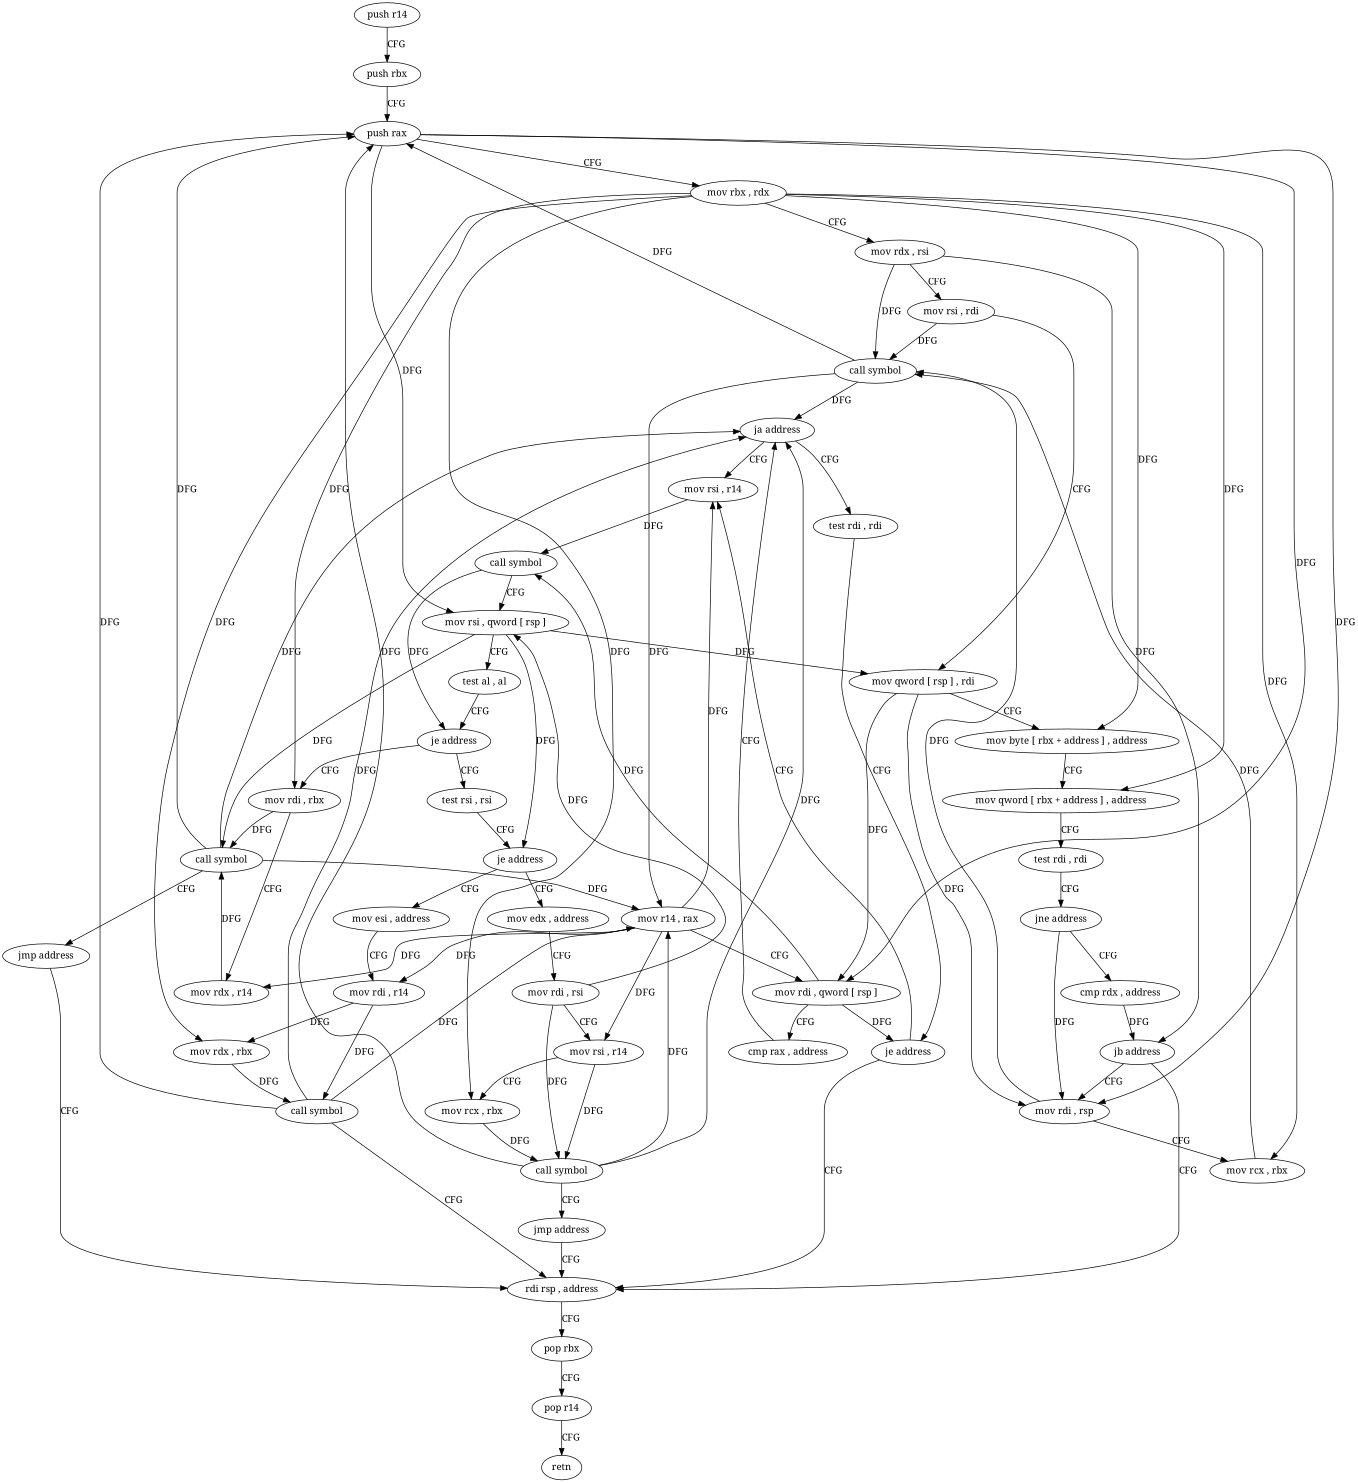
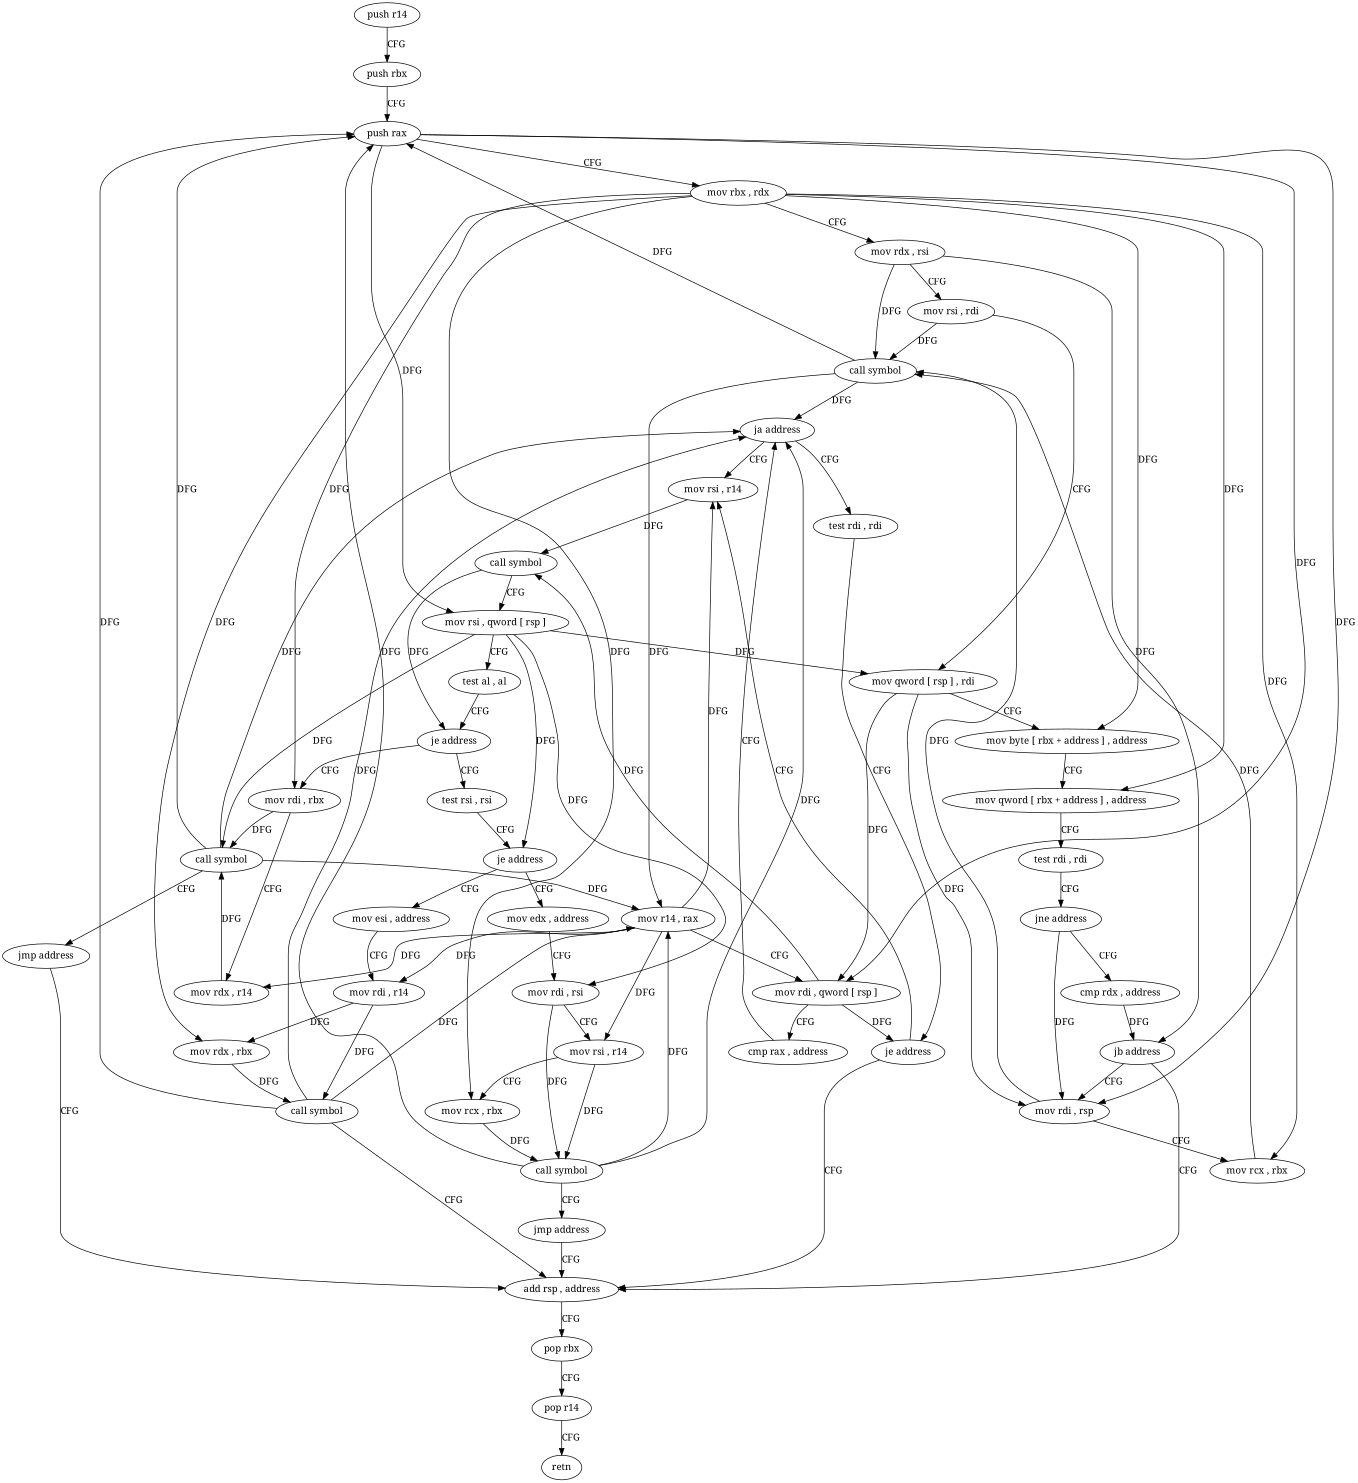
(639, 857) -> (632, 855)
(562, 1290) -> (562, 1290)
